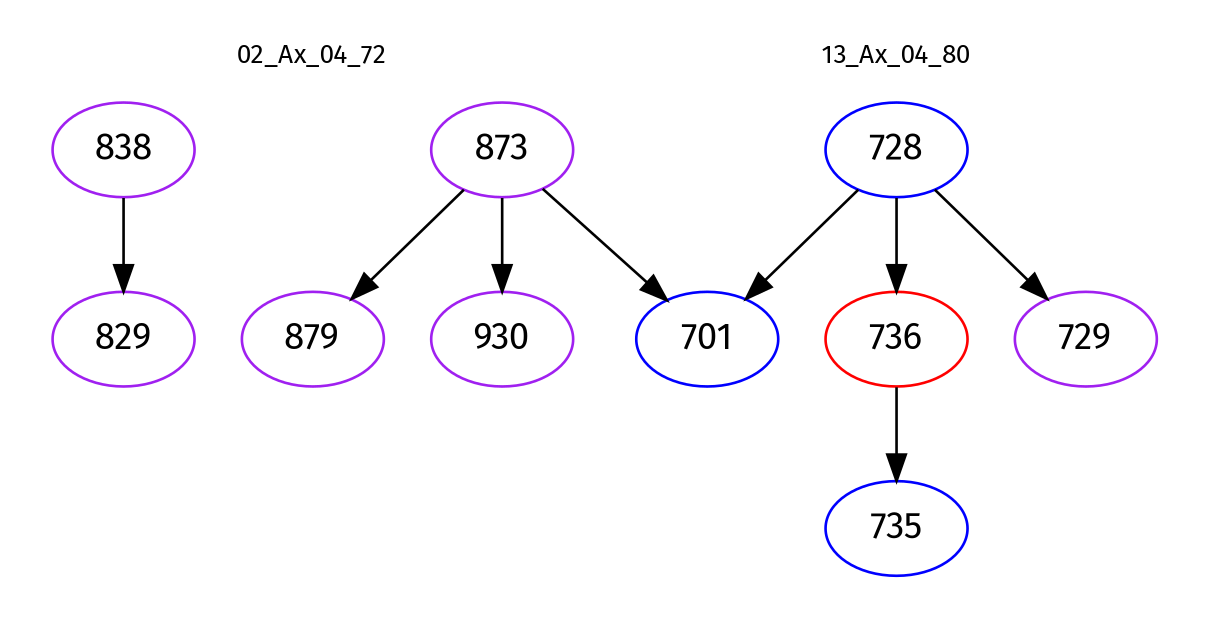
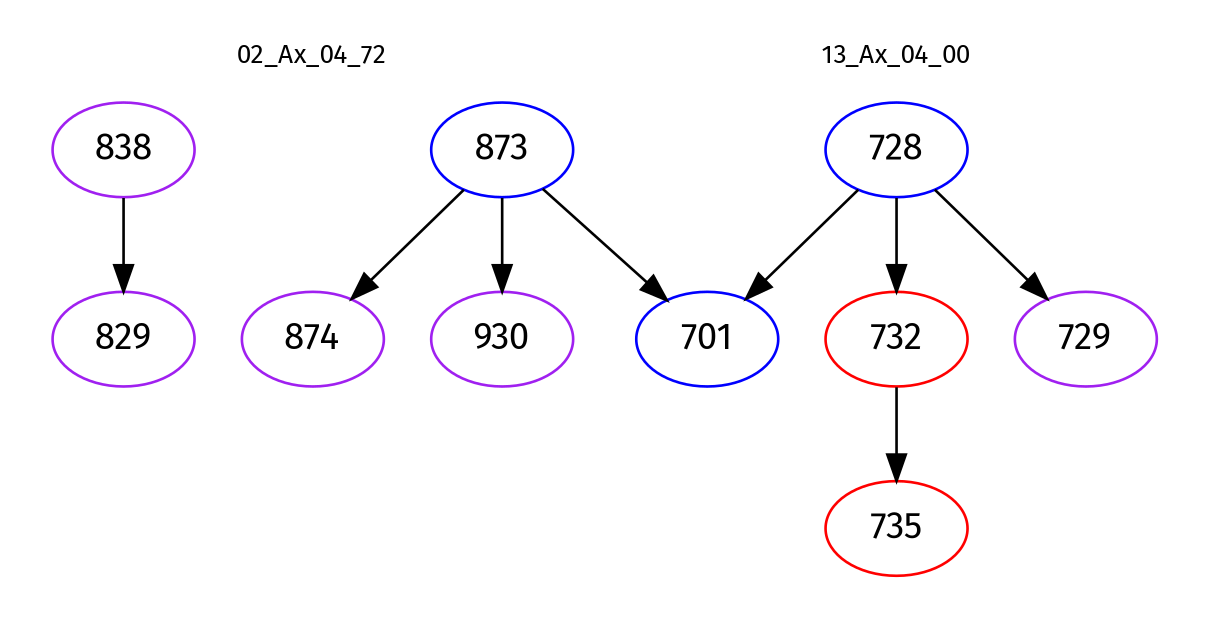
(897, 57) -> (897, 57)
(502, 150) -> (502, 150)
(313, 339) -> (313, 339)
(897, 339) -> (897, 339)
(897, 528) -> (897, 528)
